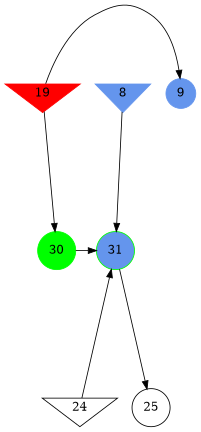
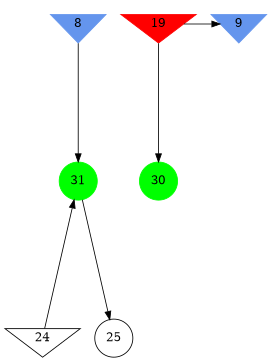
(181, 94) -> (239, 24)
(82, 251) -> none
(115, 251) -> (78, 181)
